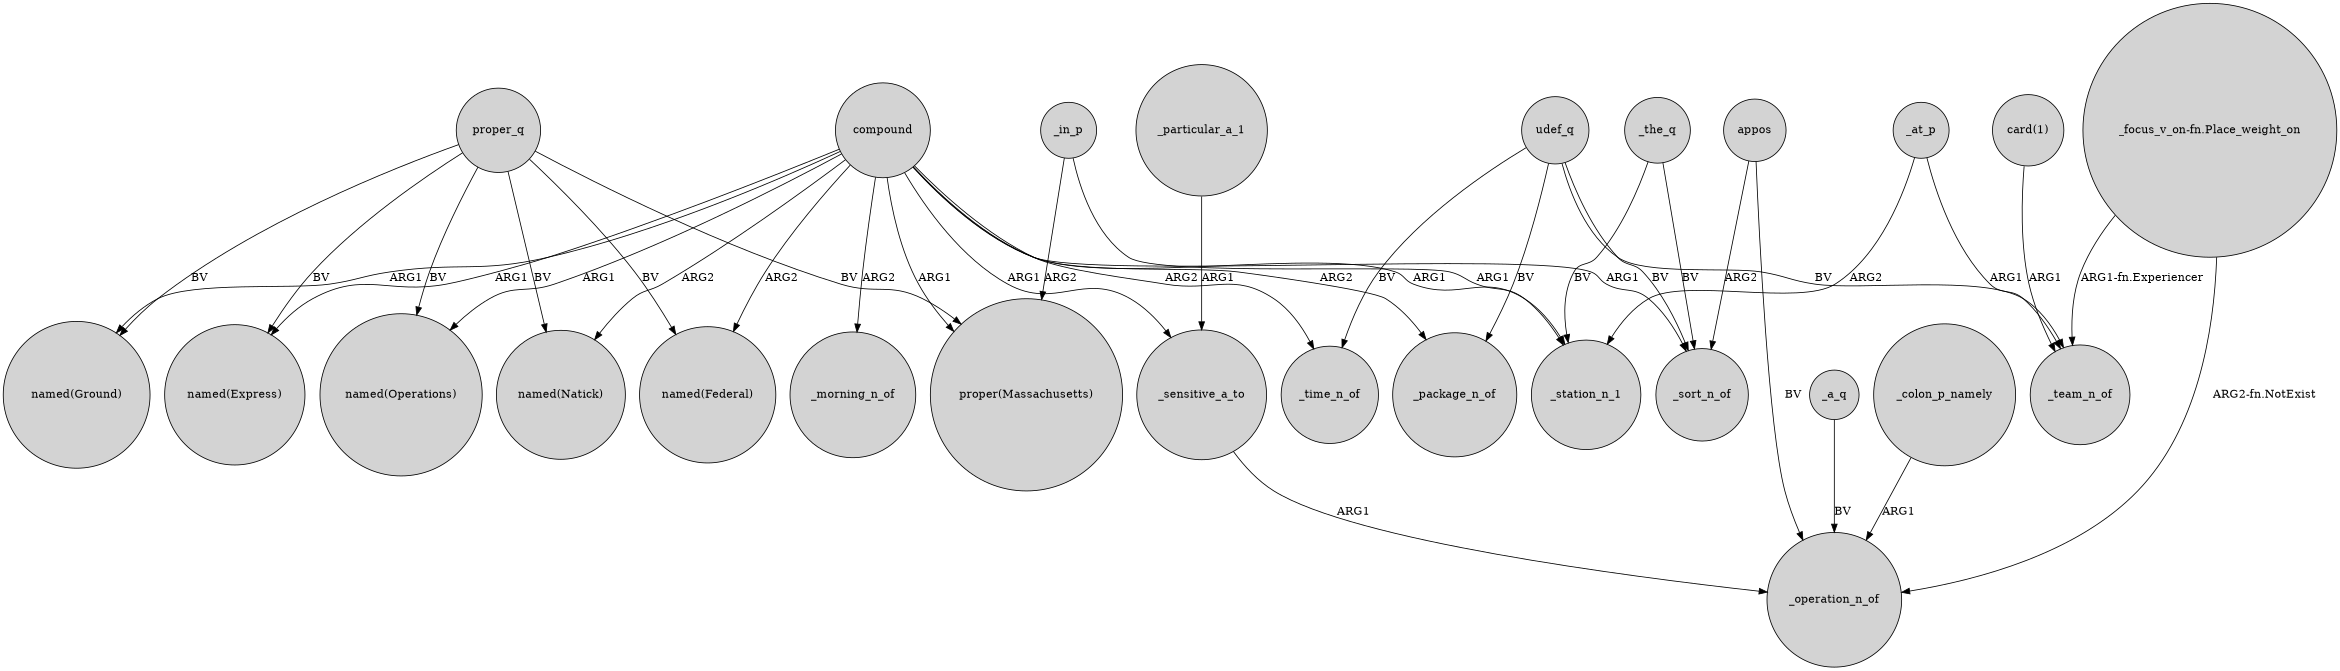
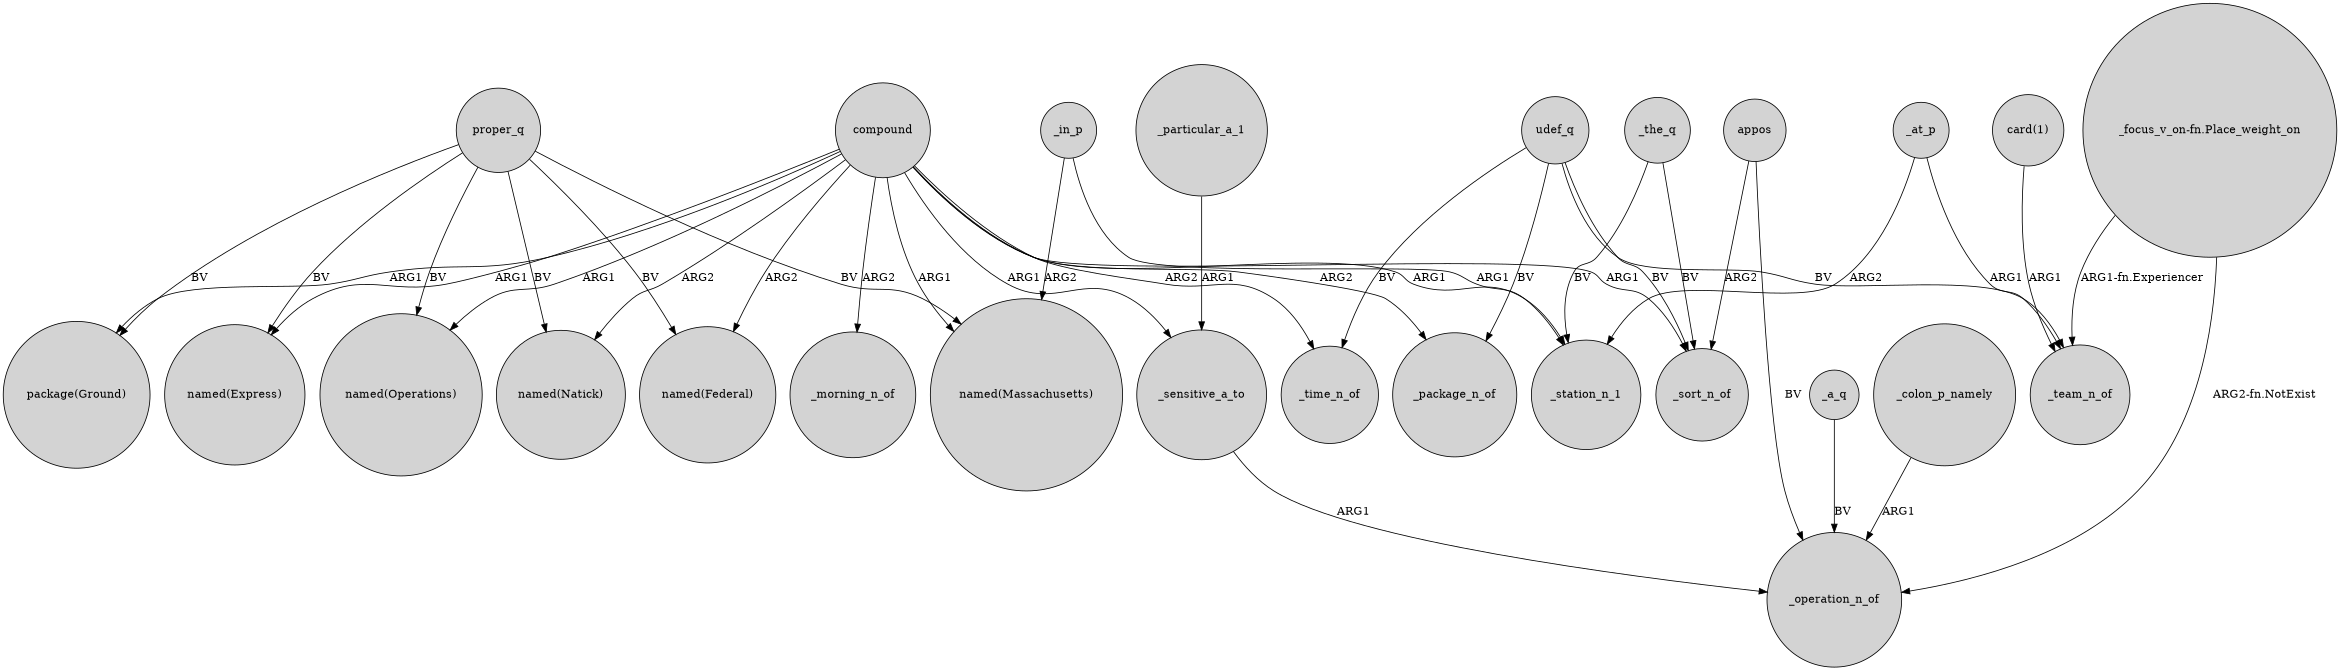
(77, 395) -> (77, 395)
(1026, 395) -> (1026, 395)
